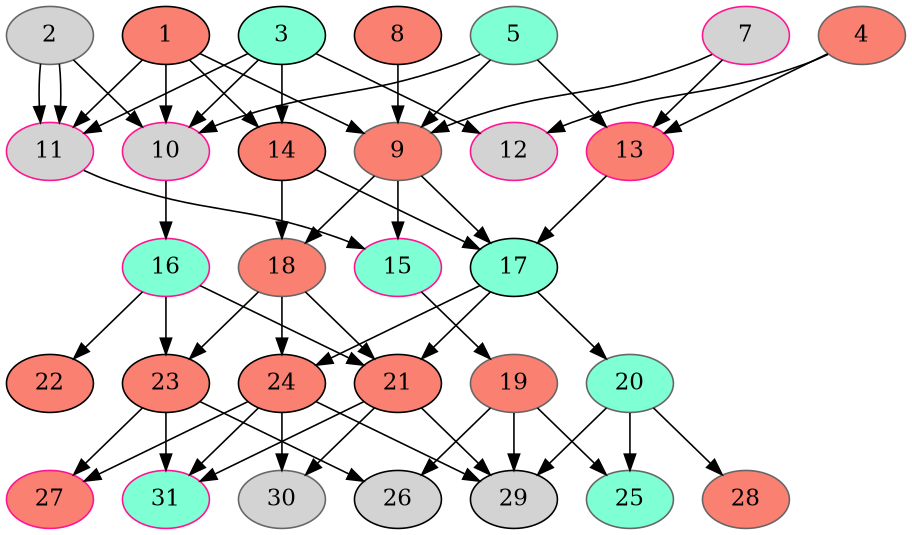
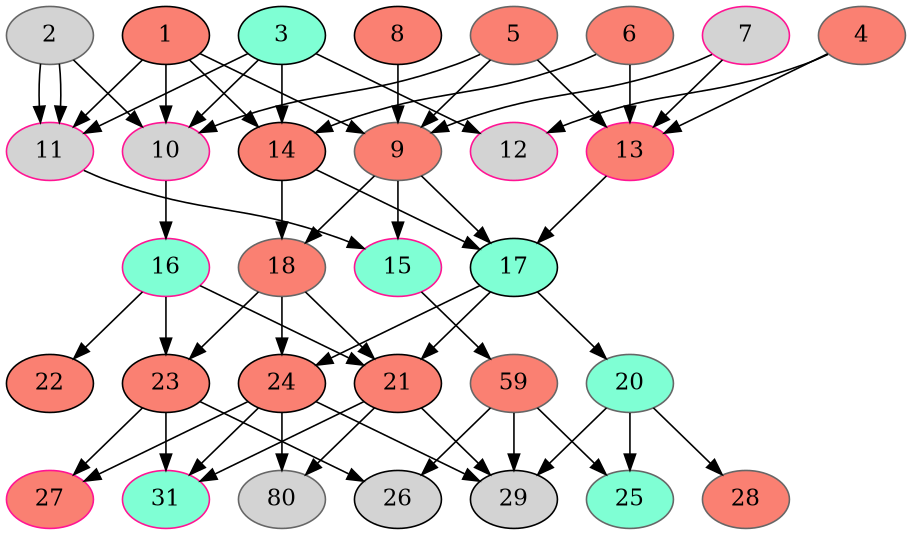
(514, 35) -> (514, 35)
none -> (630, 35)
(514, 383) -> (514, 383)
(282, 499) -> (282, 499)
